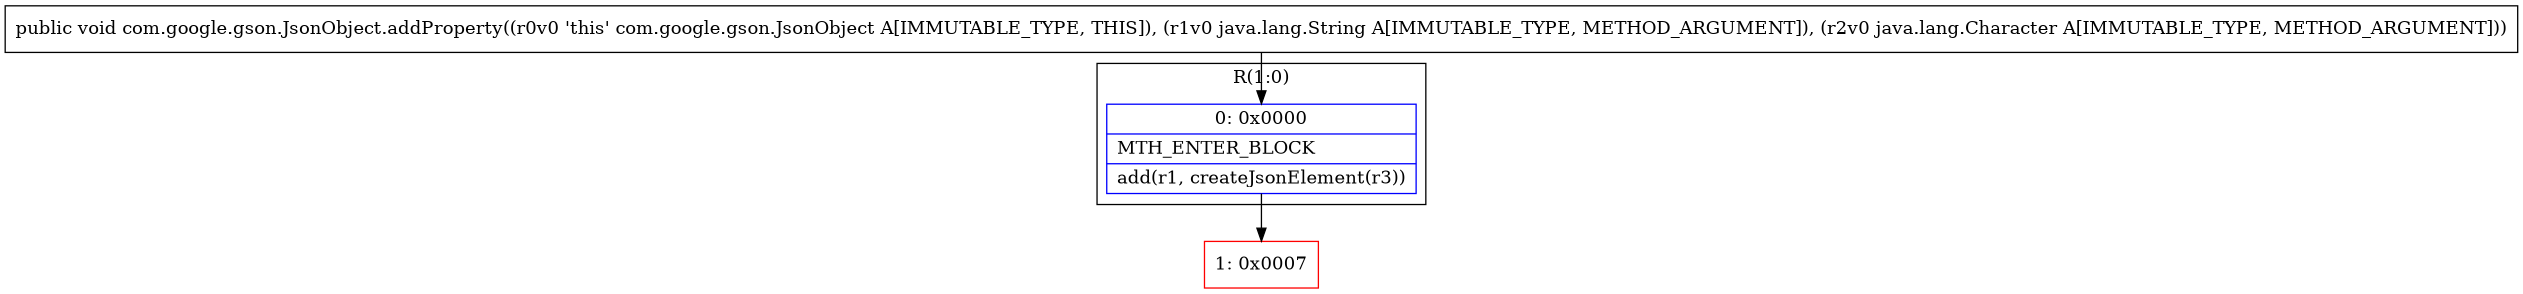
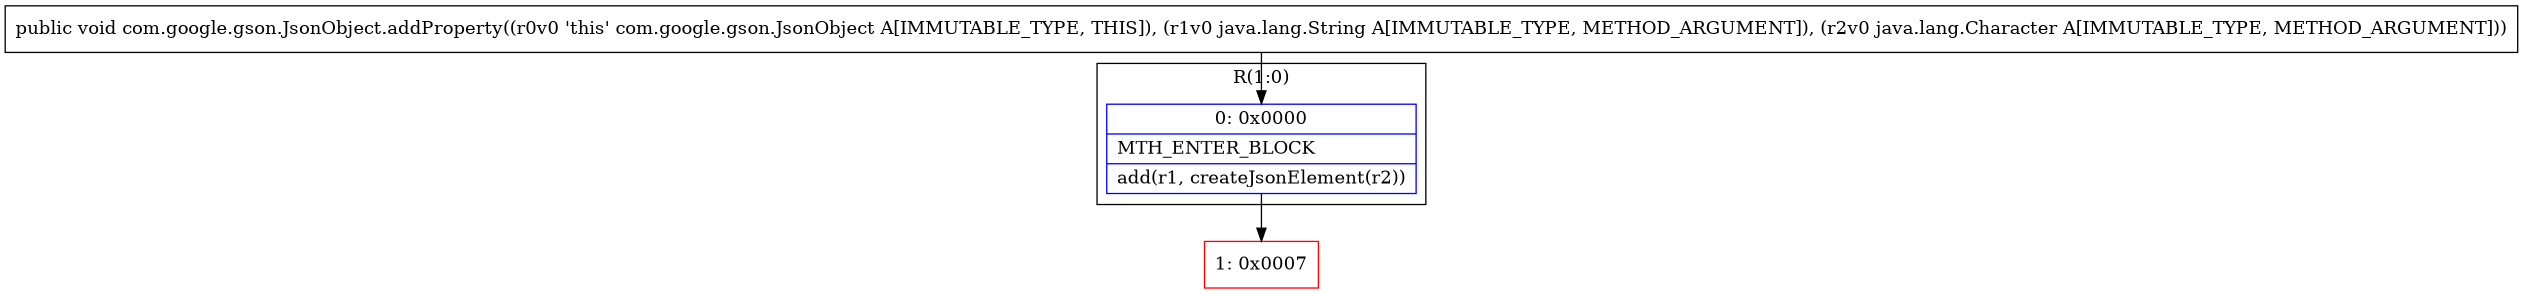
(1261, 178) -> (1261, 178)
